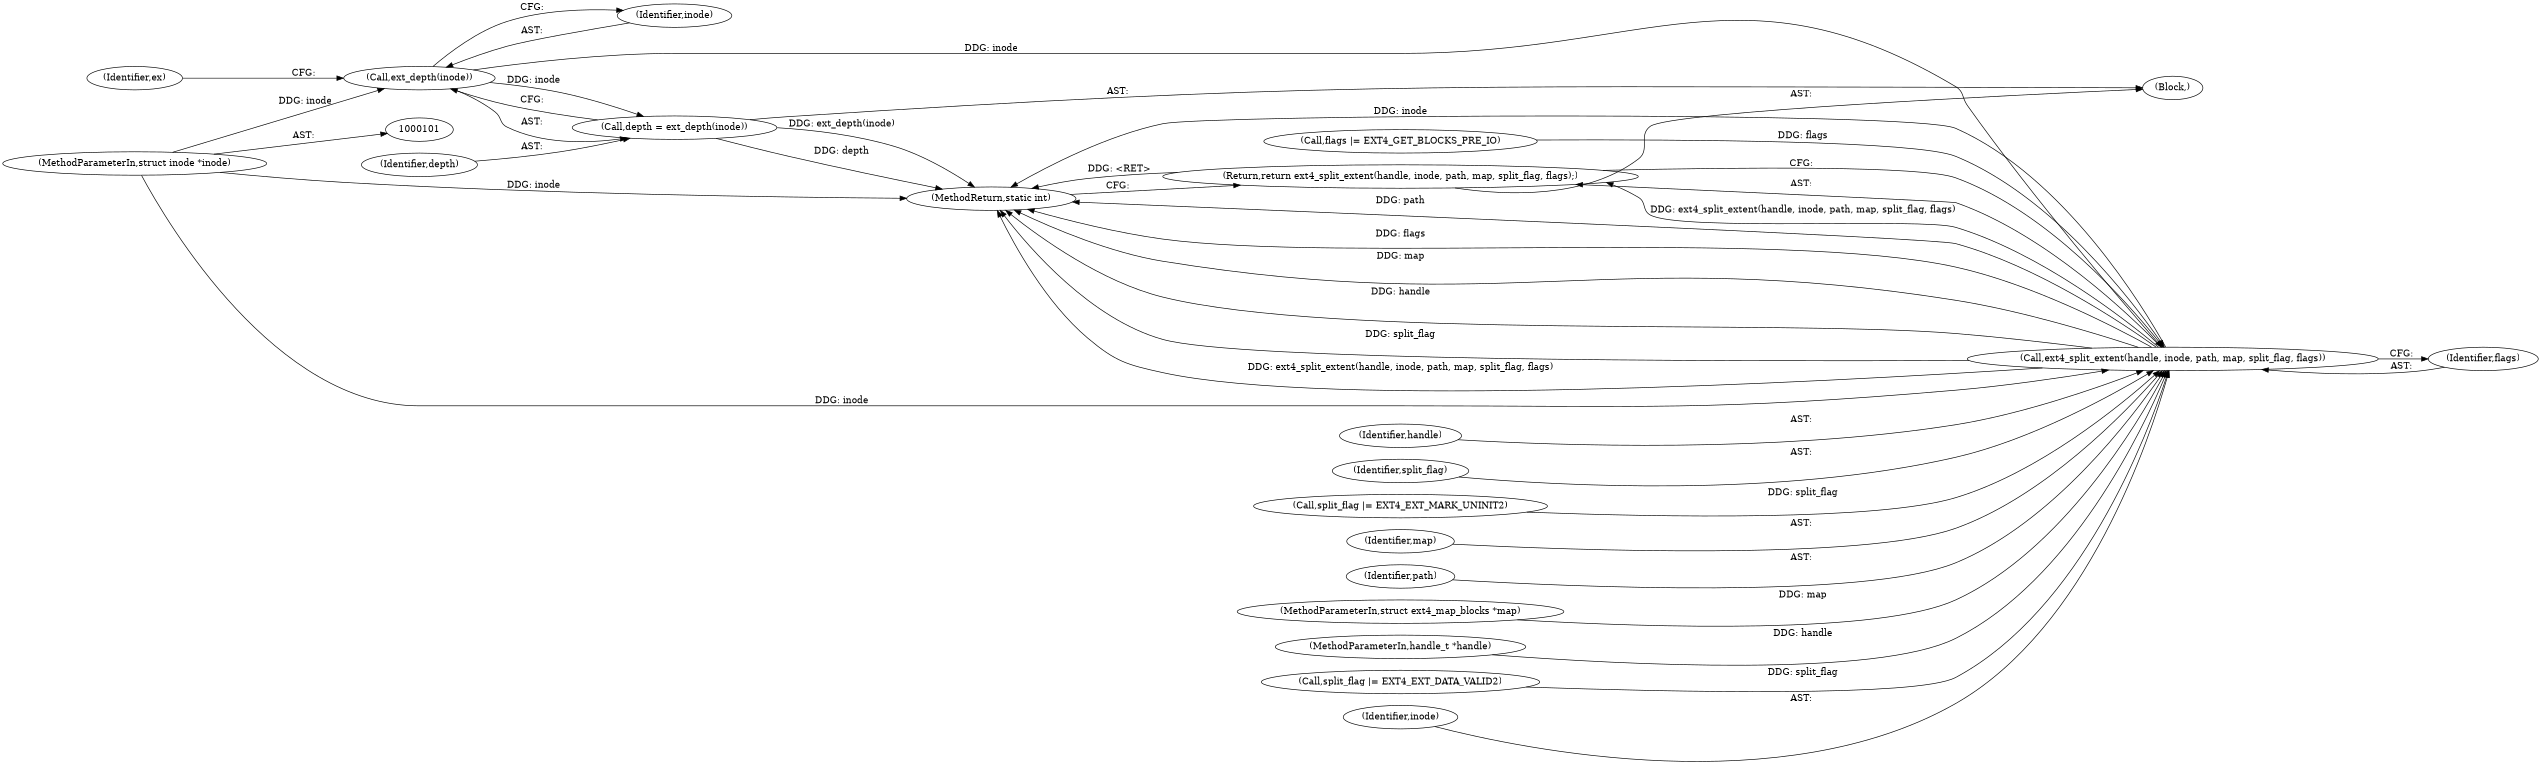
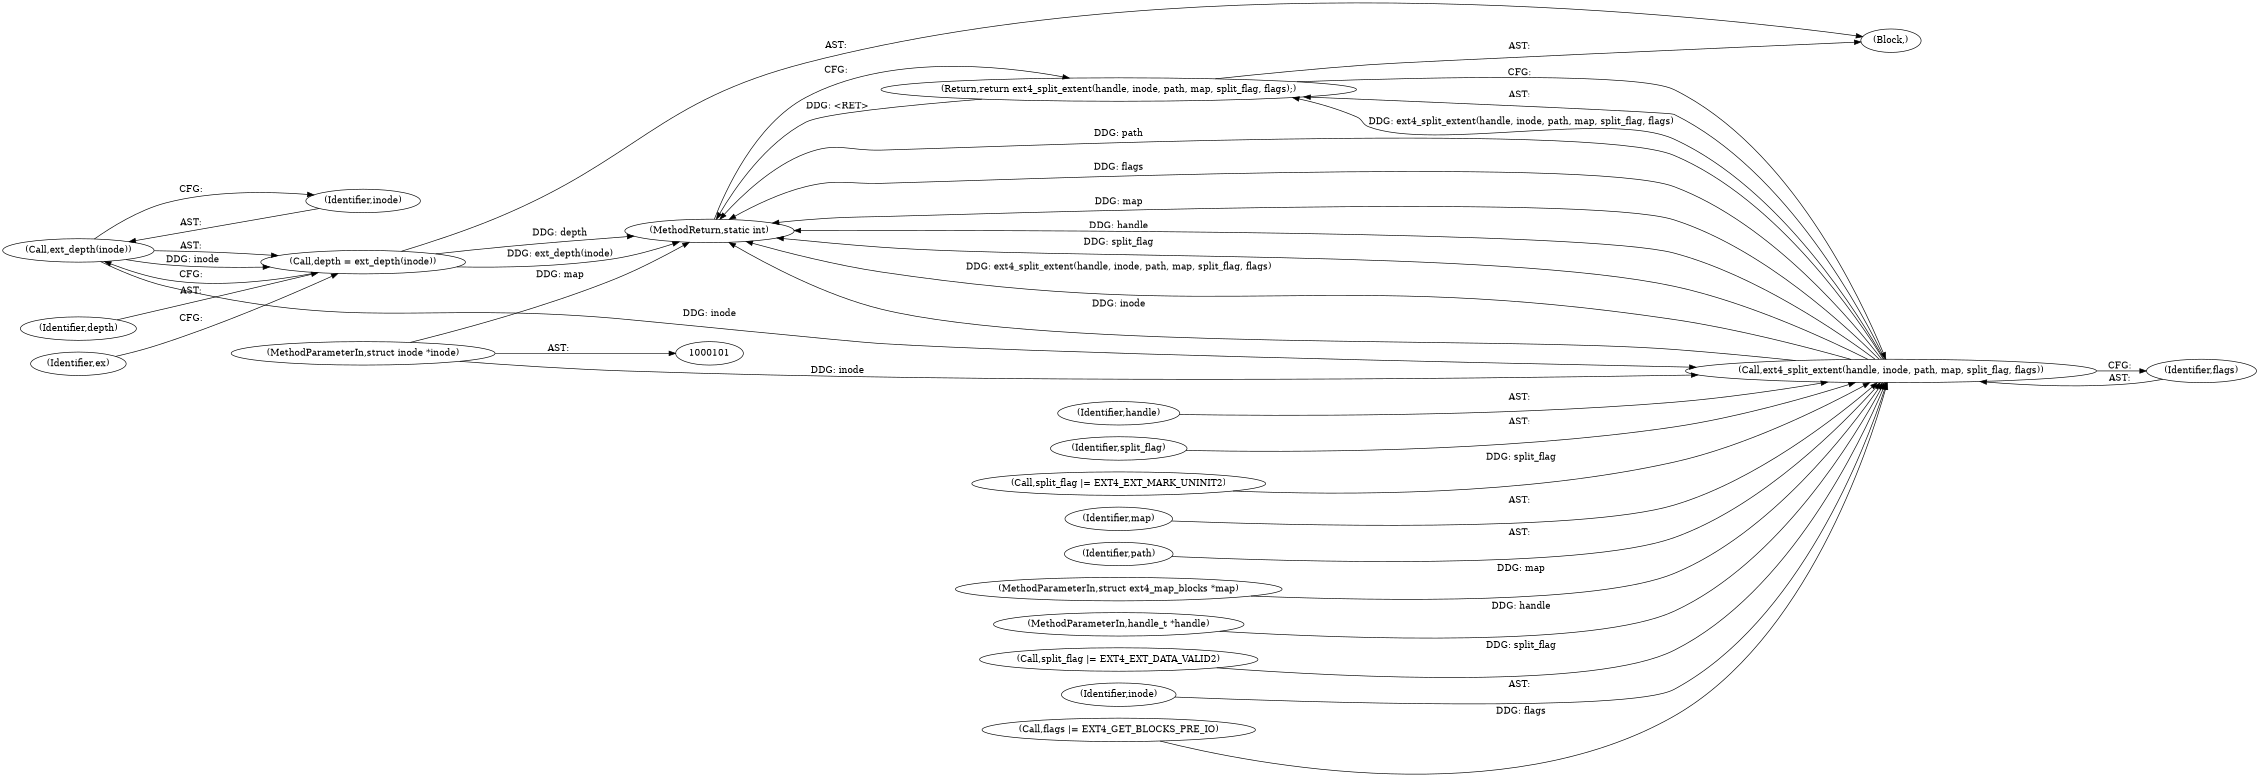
(260, 78) -> (225, 321)
(275, 121) -> none
(534, 185) -> (560, 275)
